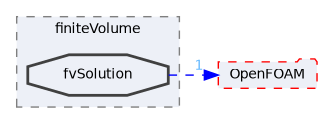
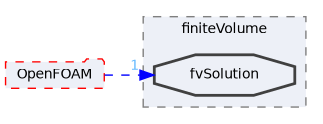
(188, 75) -> (122, 75)
